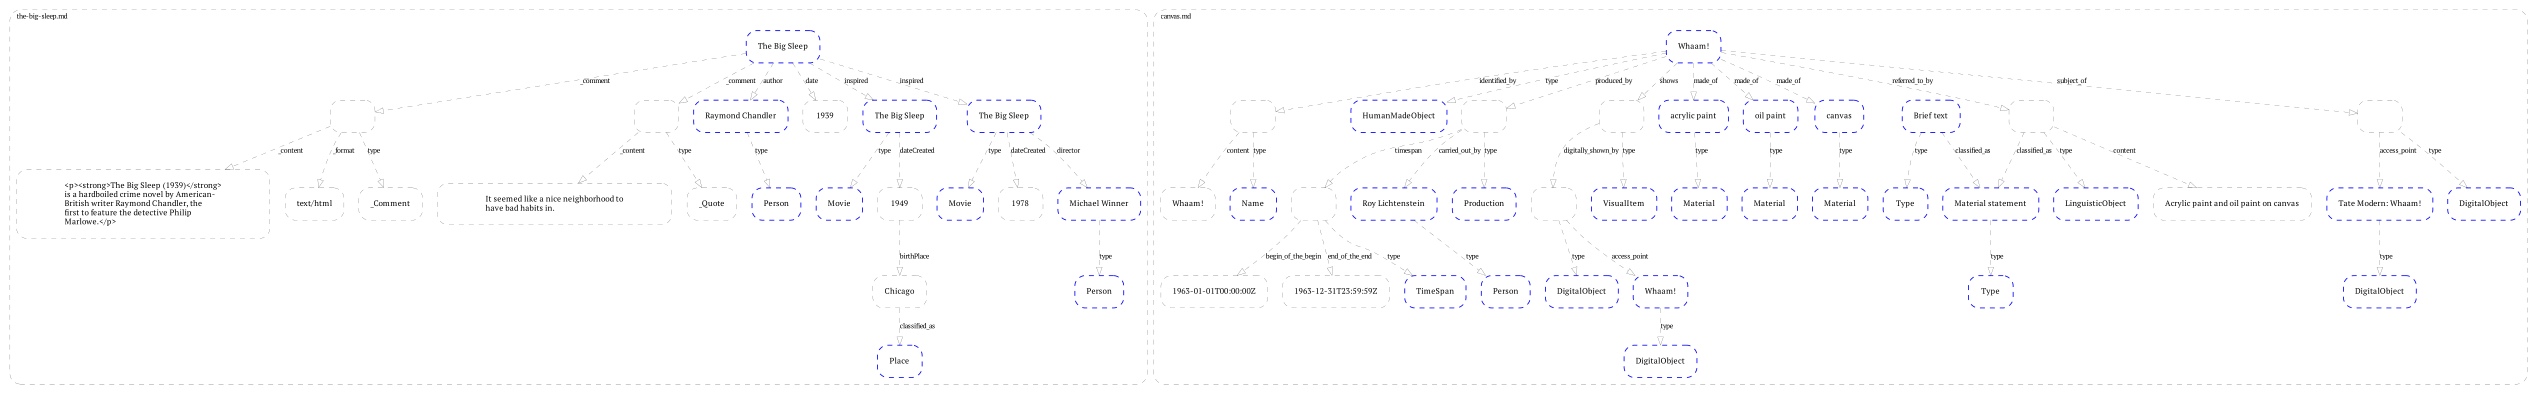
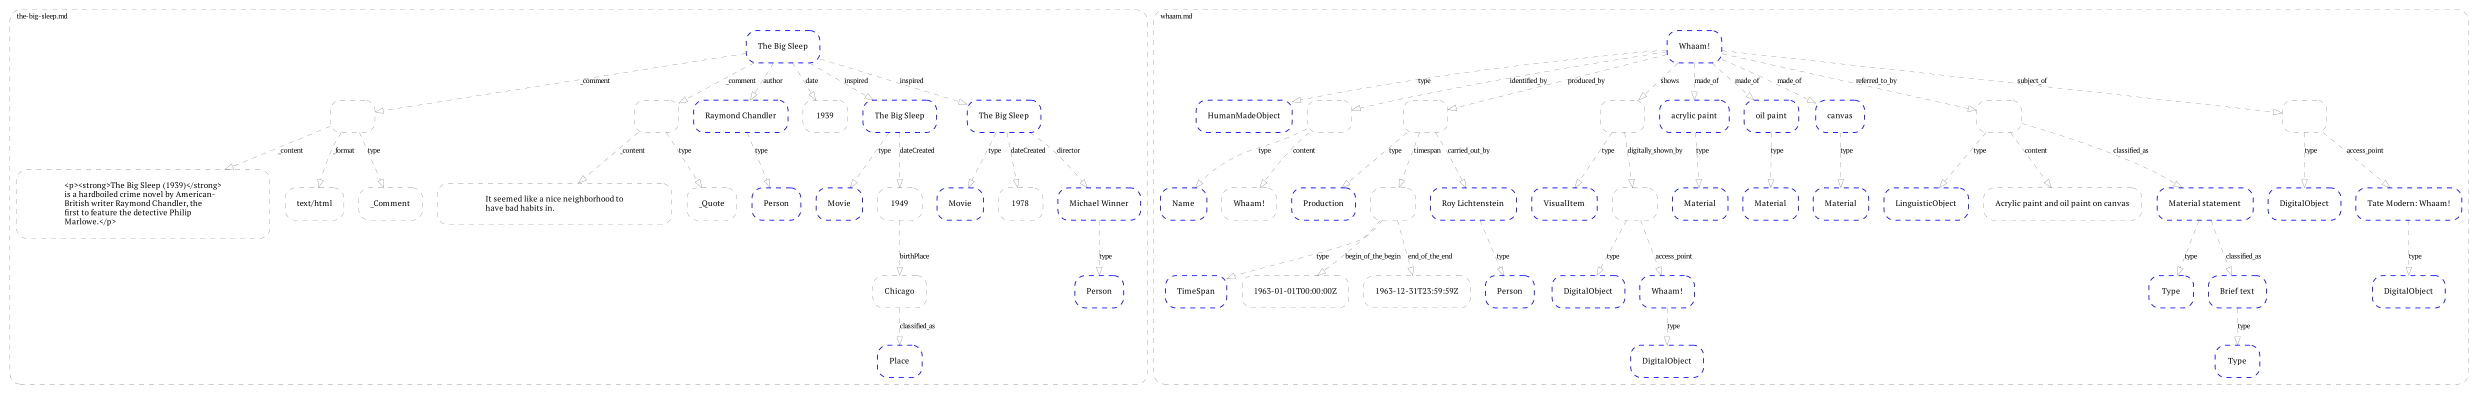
(1176, 17) -> (1177, 17)
(1959, 157) -> (2220, 244)
